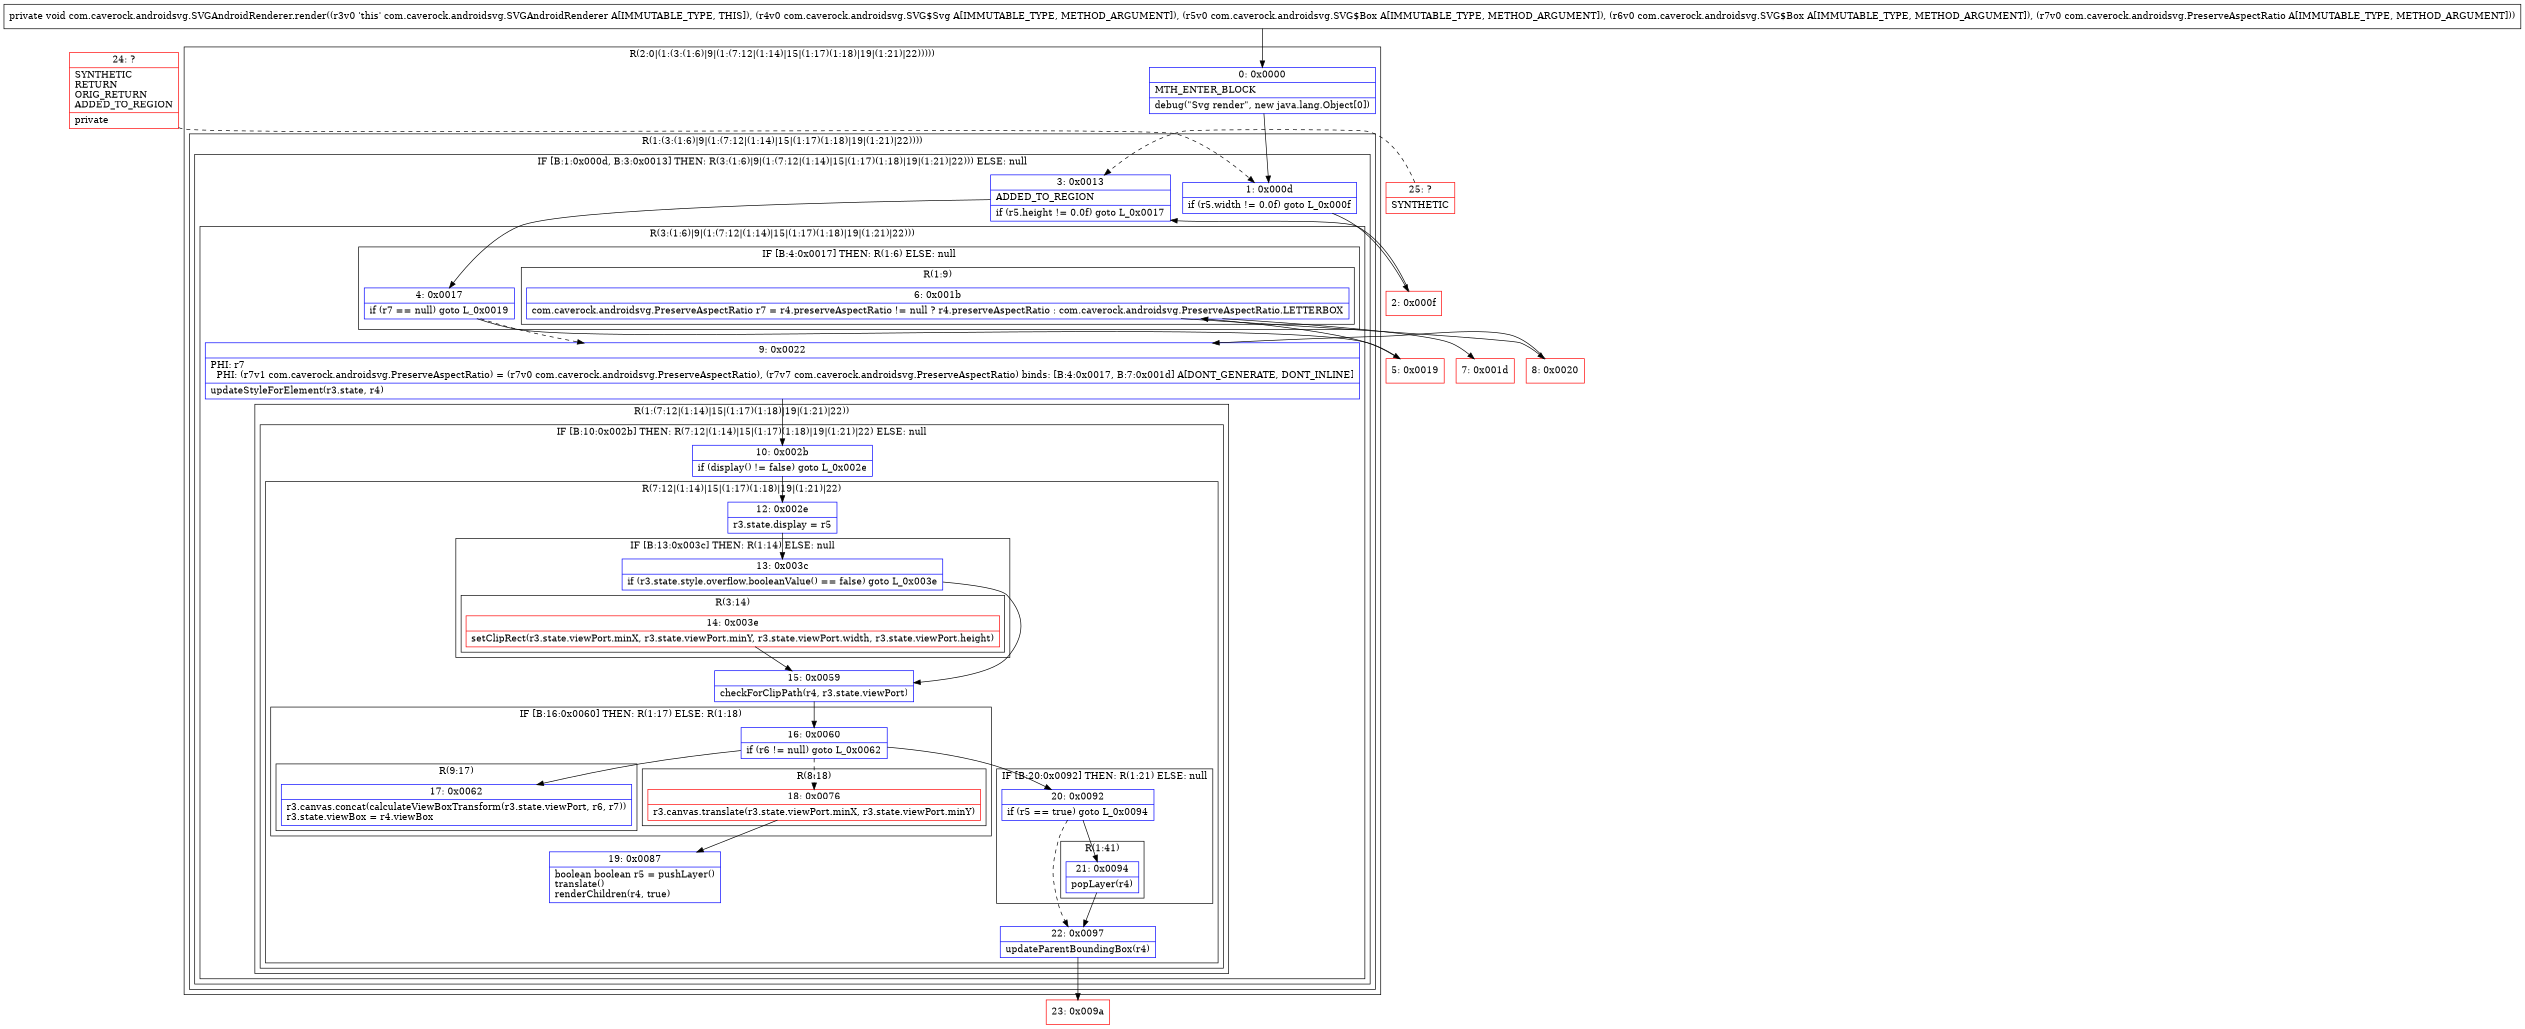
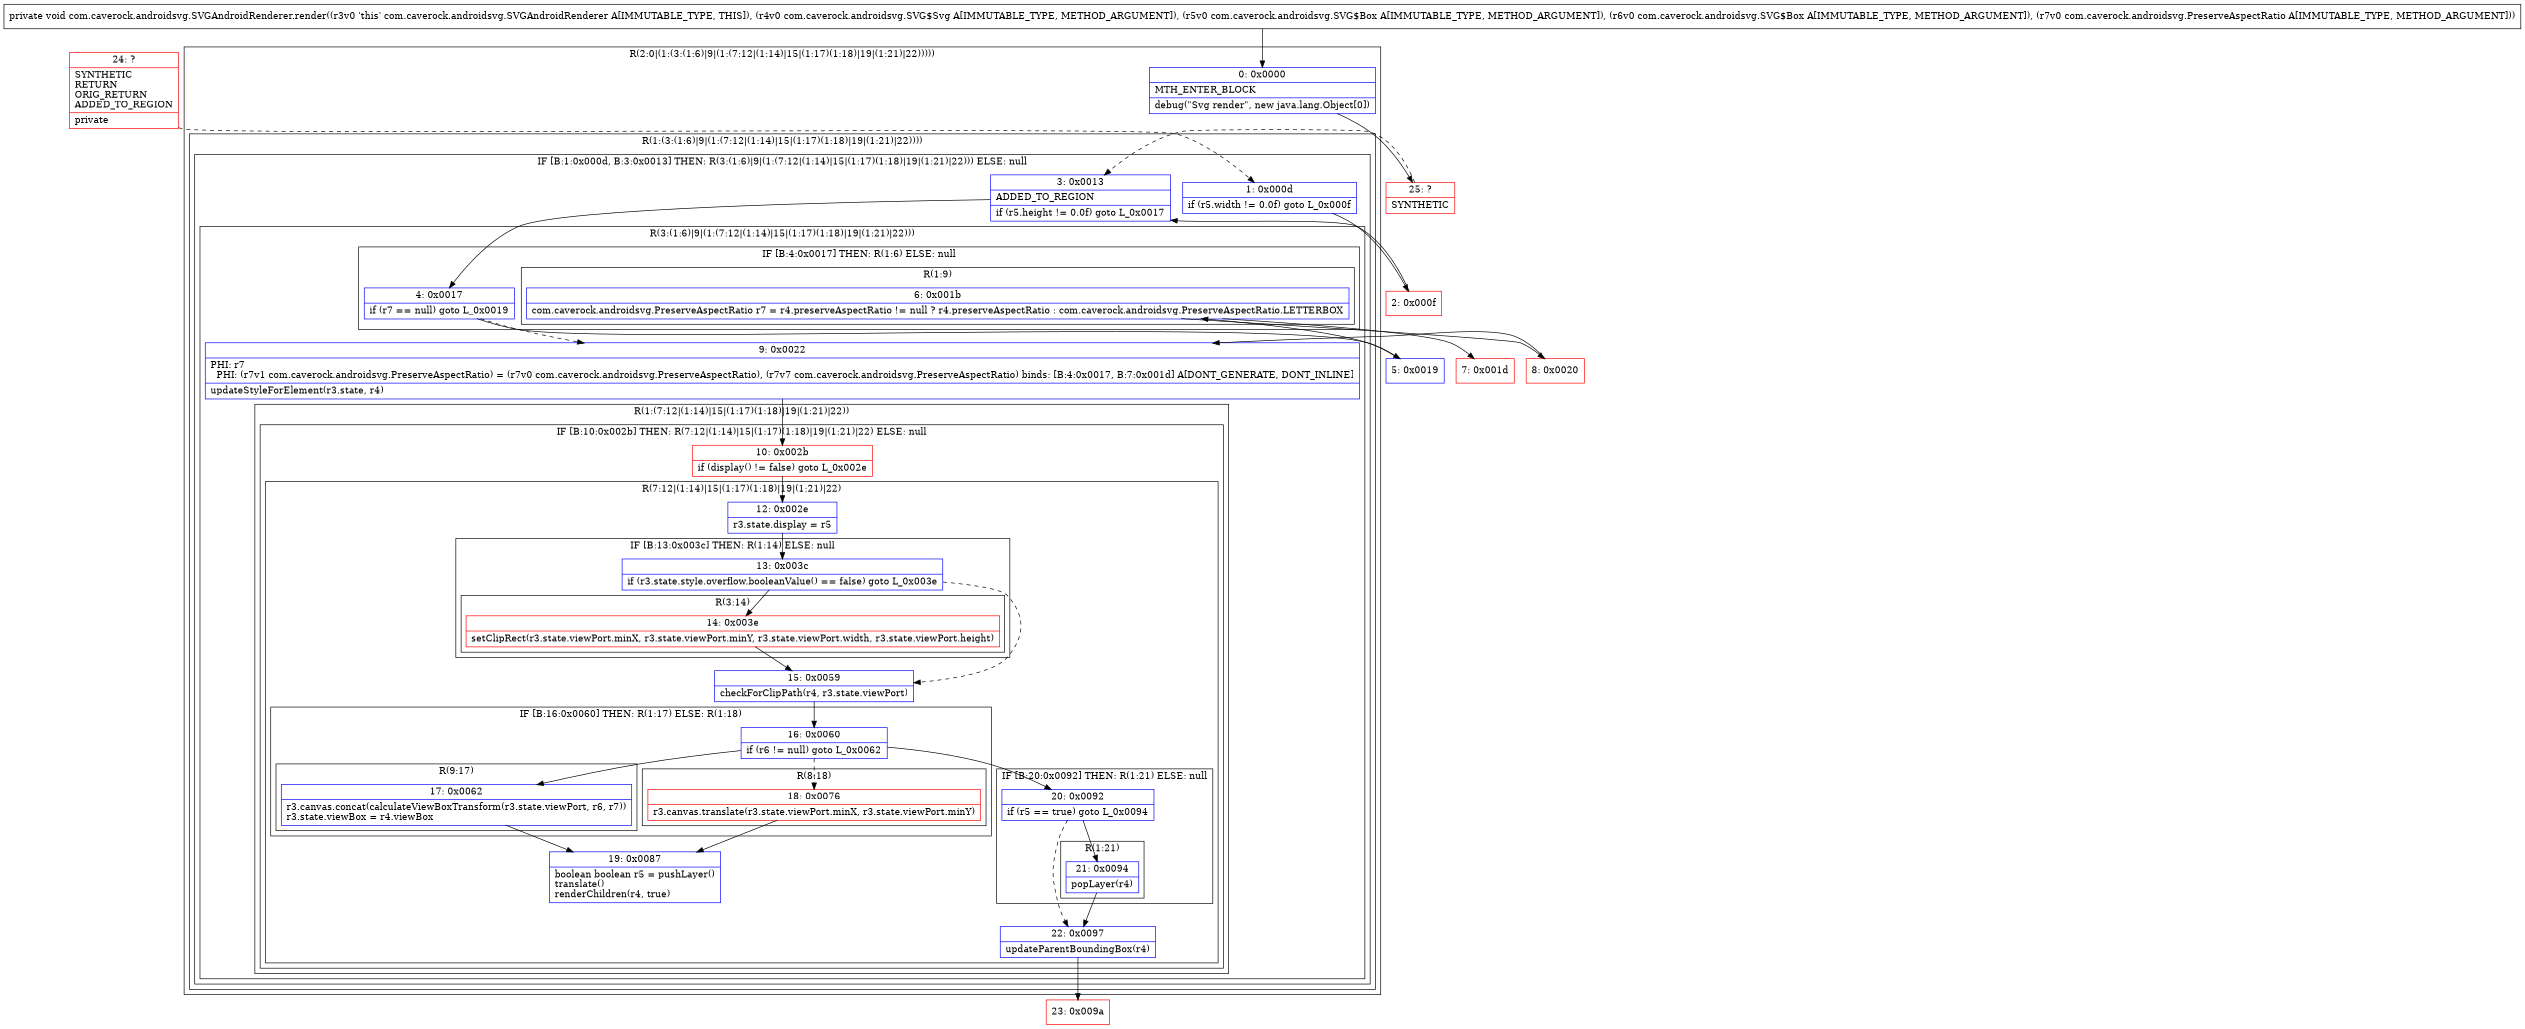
(1266, 145) -> (1387, 147)
(1415, 371) -> (1415, 371)
(782, 461) -> (782, 461)
none -> (760, 600)
(1018, 639) -> (1018, 639)
none -> (544, 840)
(1102, 849) -> (1102, 849)
